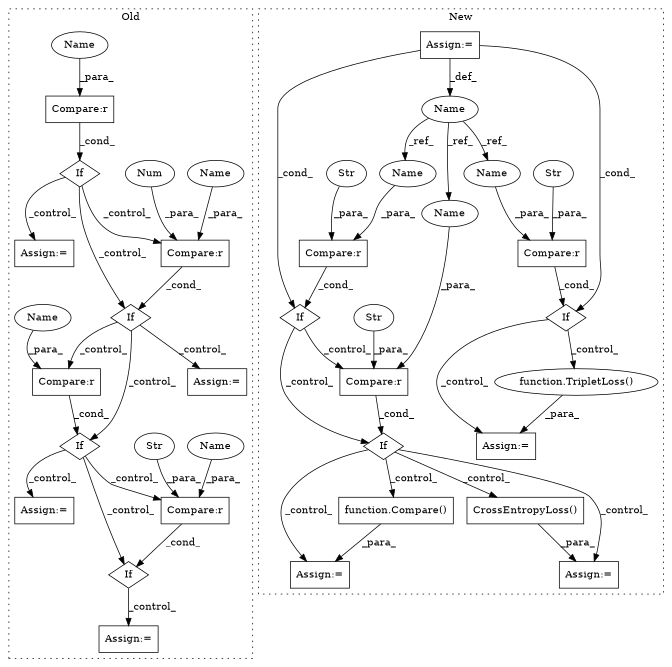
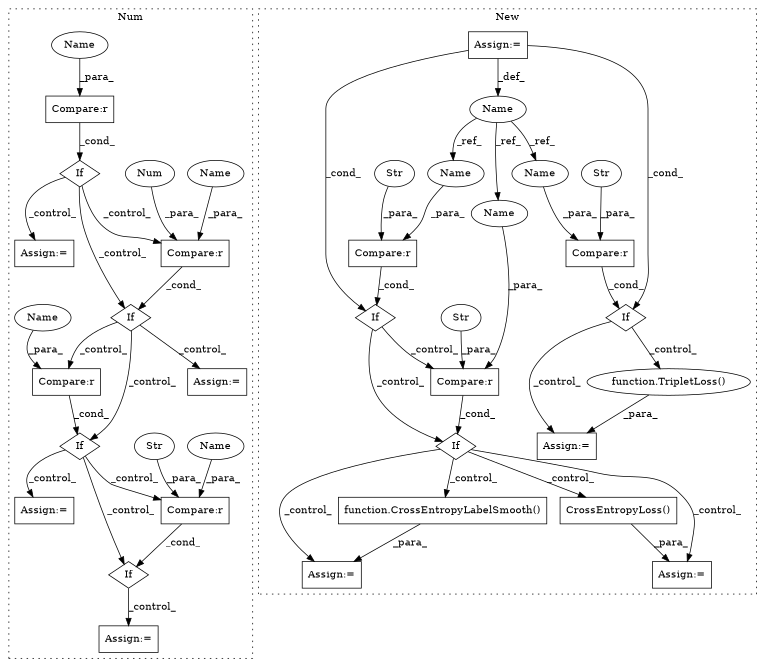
(131, 17) -> (131, 17)
(396, 511) -> (443, 511)
